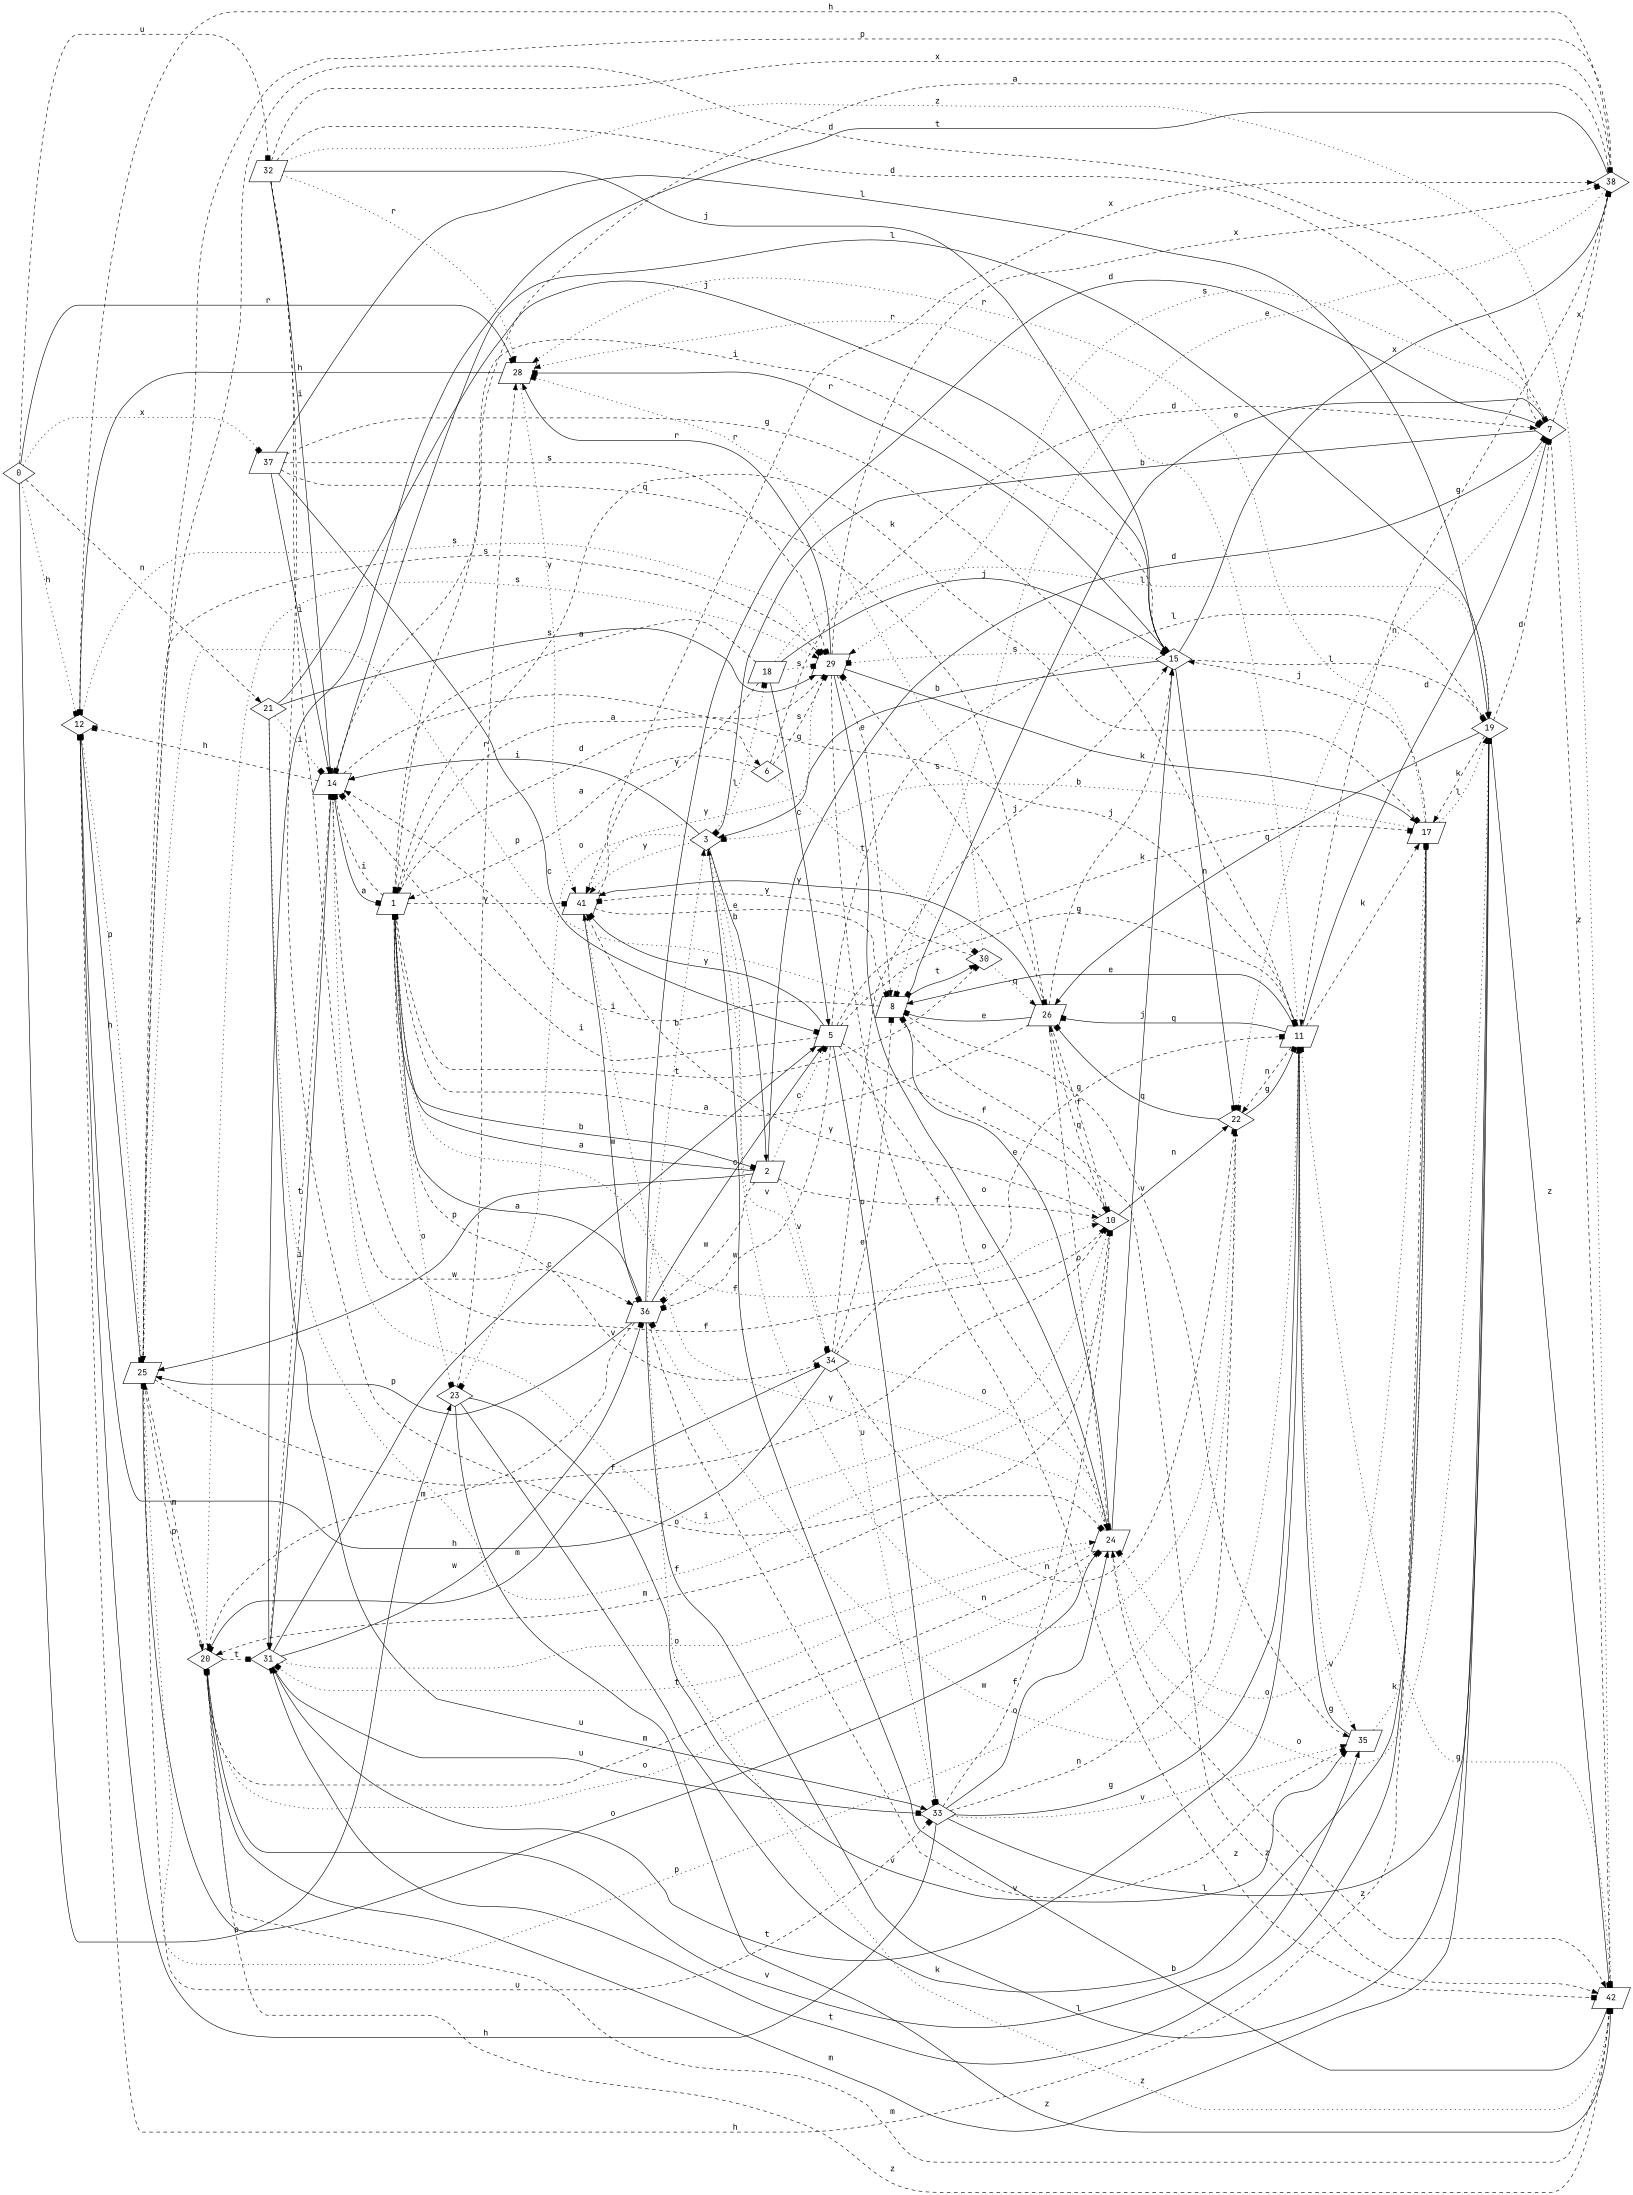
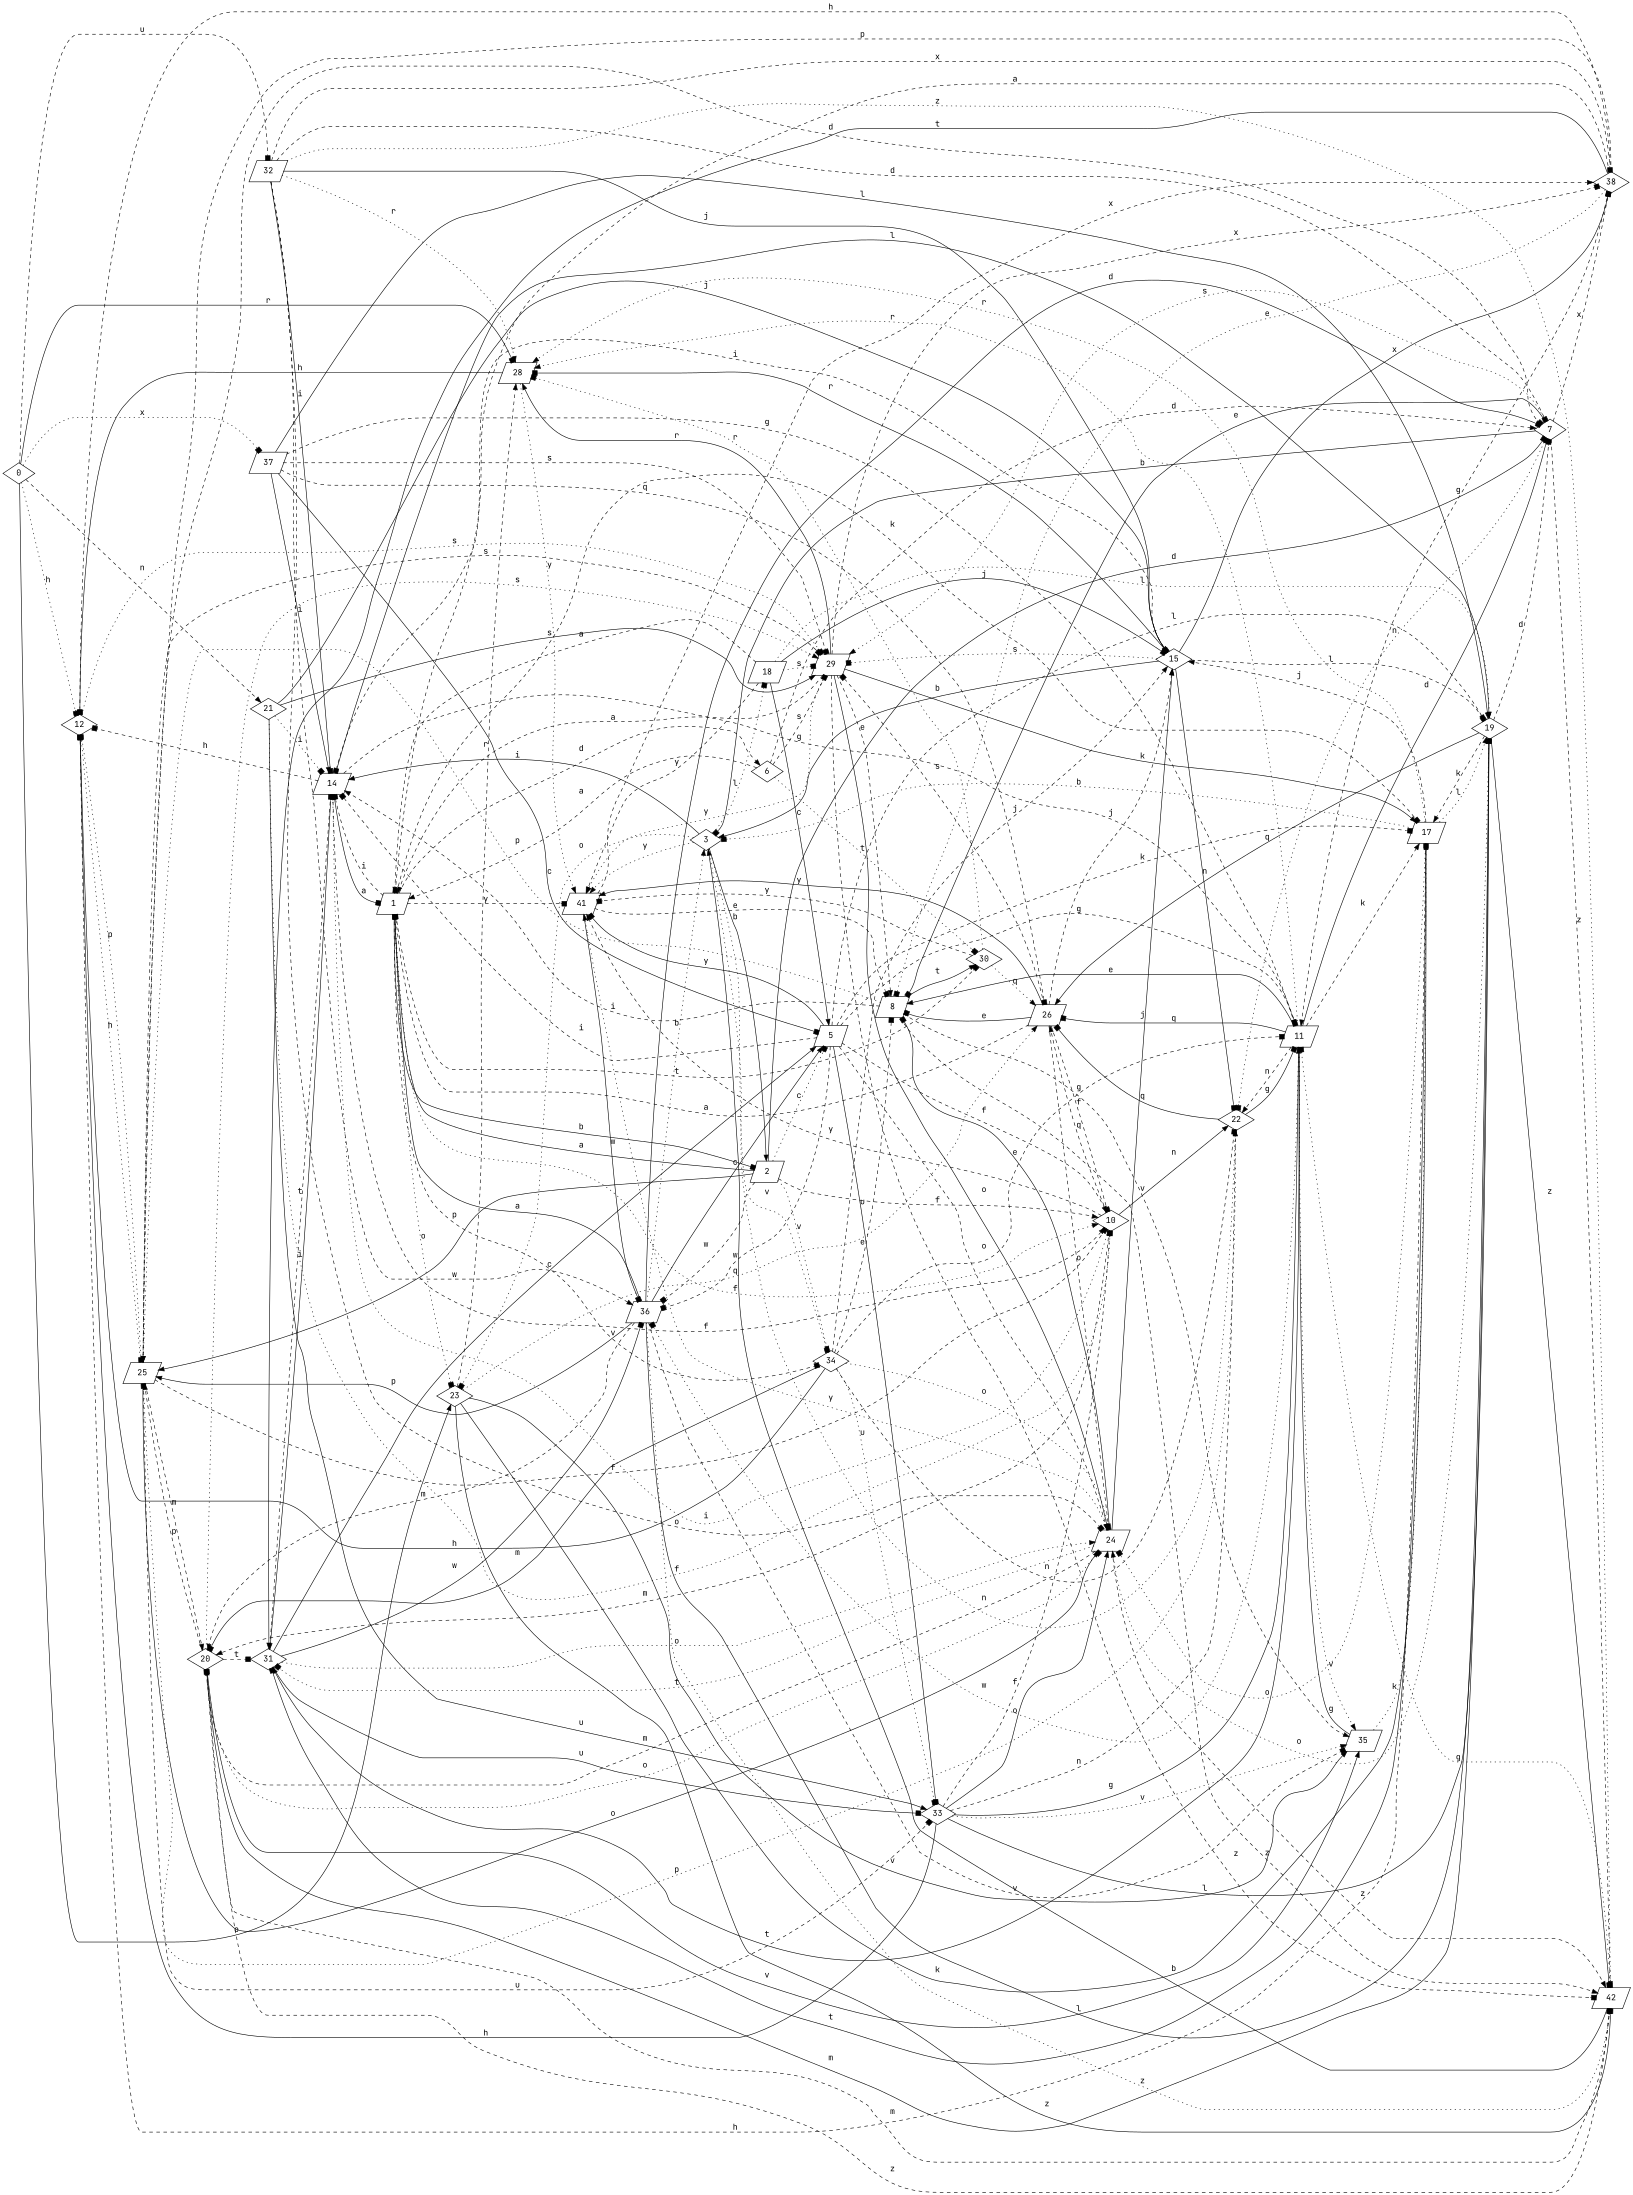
(111, 1051) -> (111, 1051)
none -> (784, 1257)
